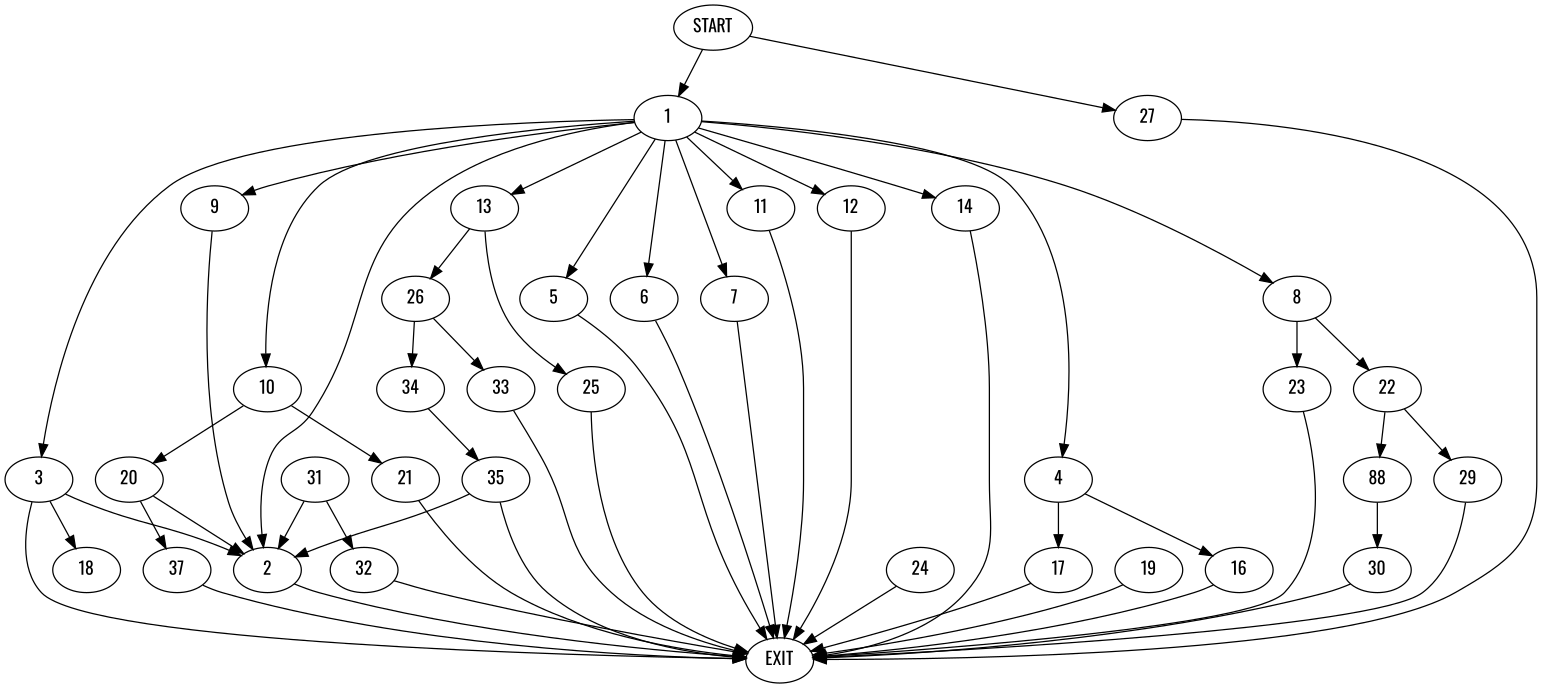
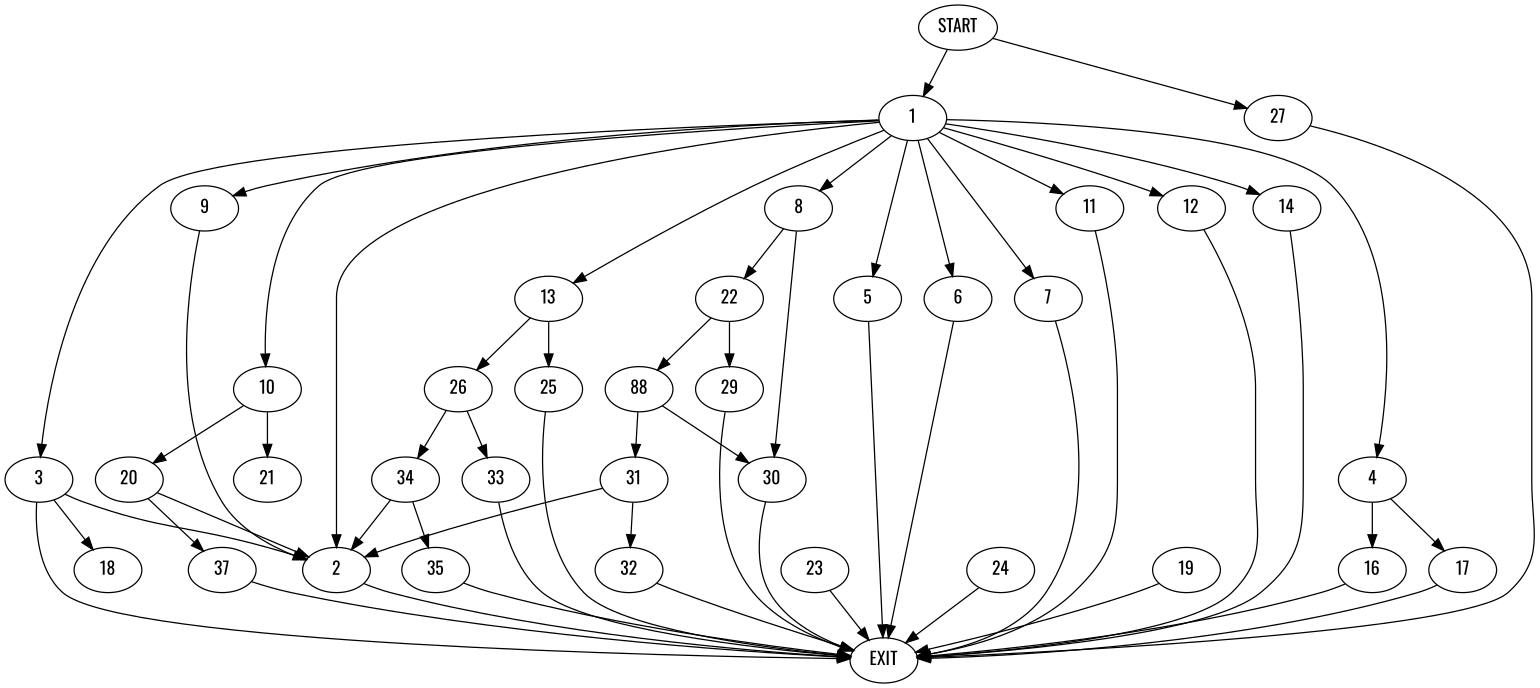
(1297, 338) -> (786, 338)
none -> (637, 428)
(389, 524) -> (375, 520)
(540, 608) -> none
